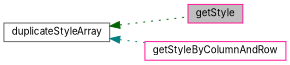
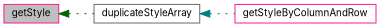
(154, 21) -> (81, 14)
